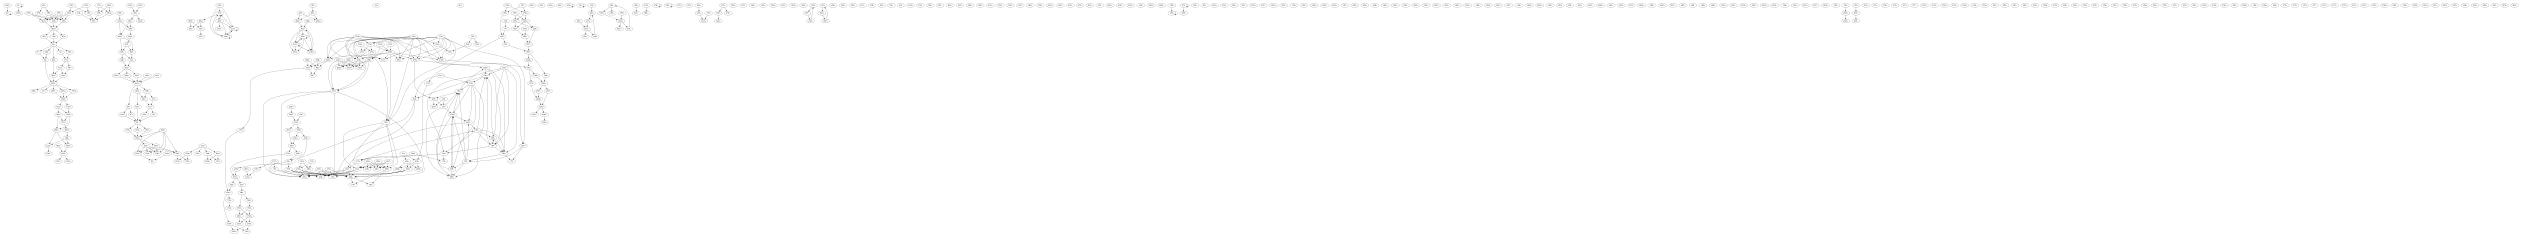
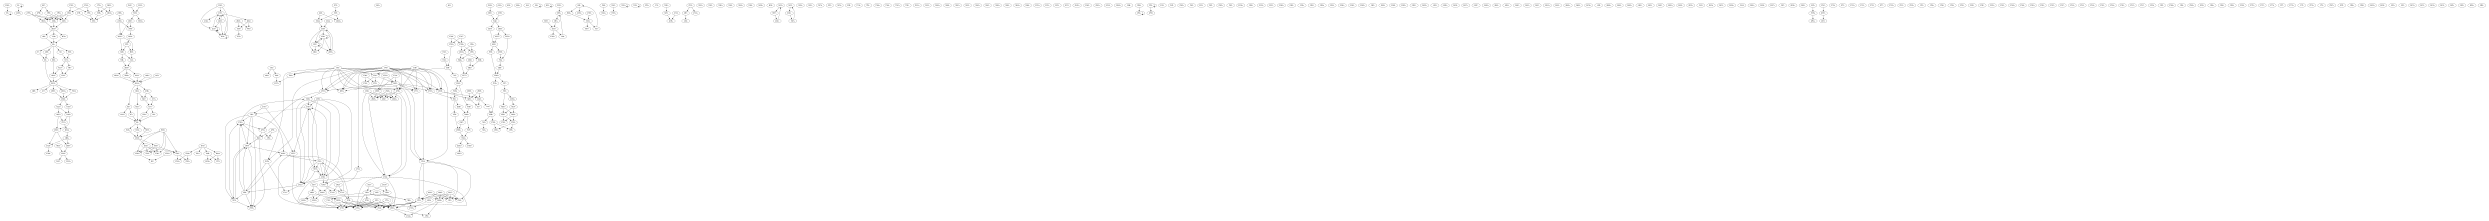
(219, 24) -> (214, 17)
(288, 165) -> (367, 196)
